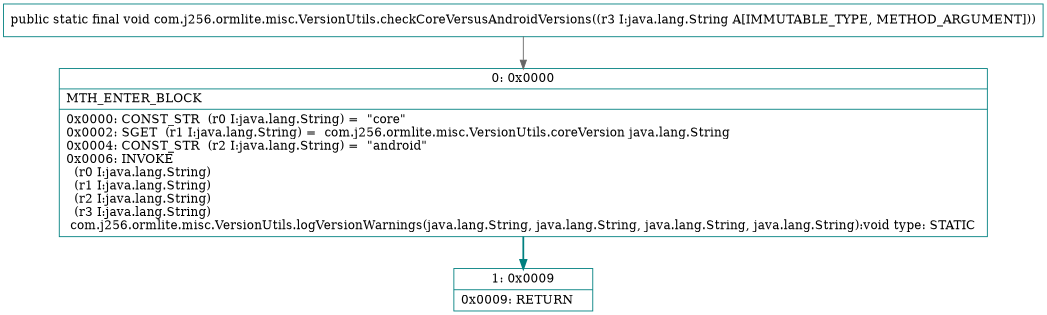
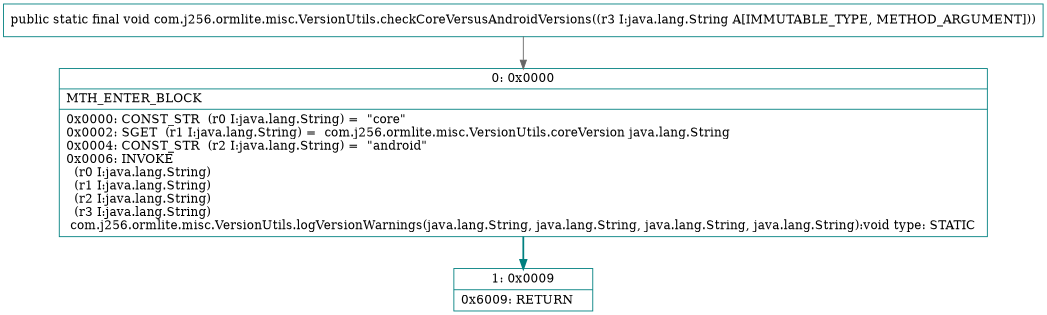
(523, 300) -> (523, 300)
